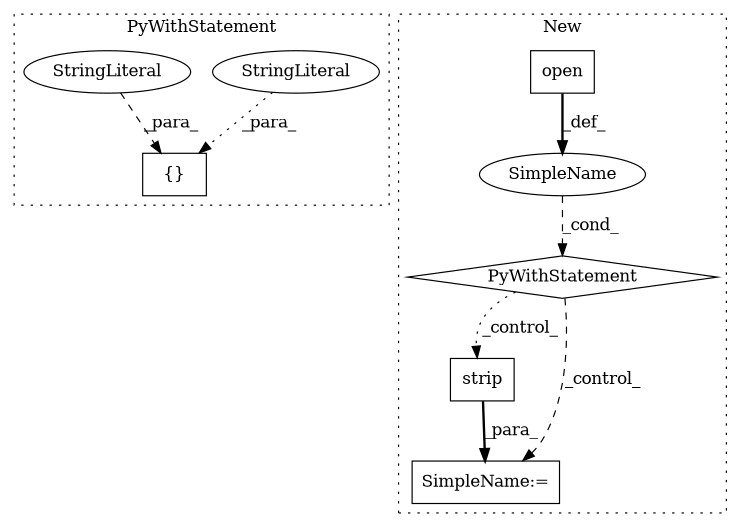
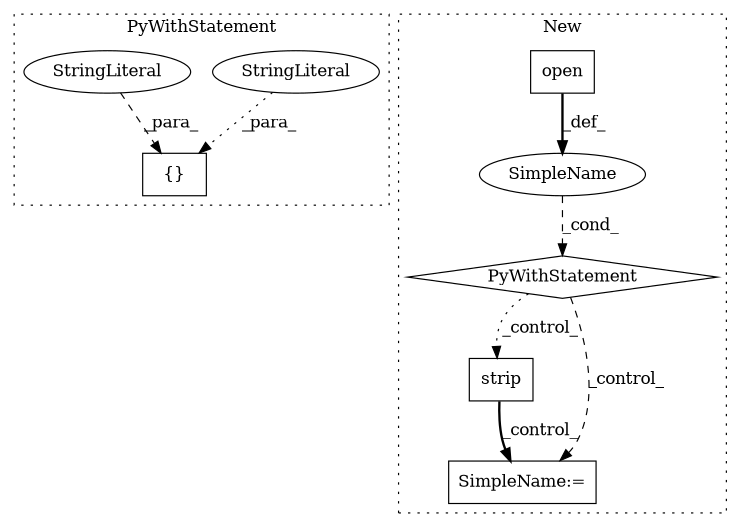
(511, 431) -> (540, 431)
